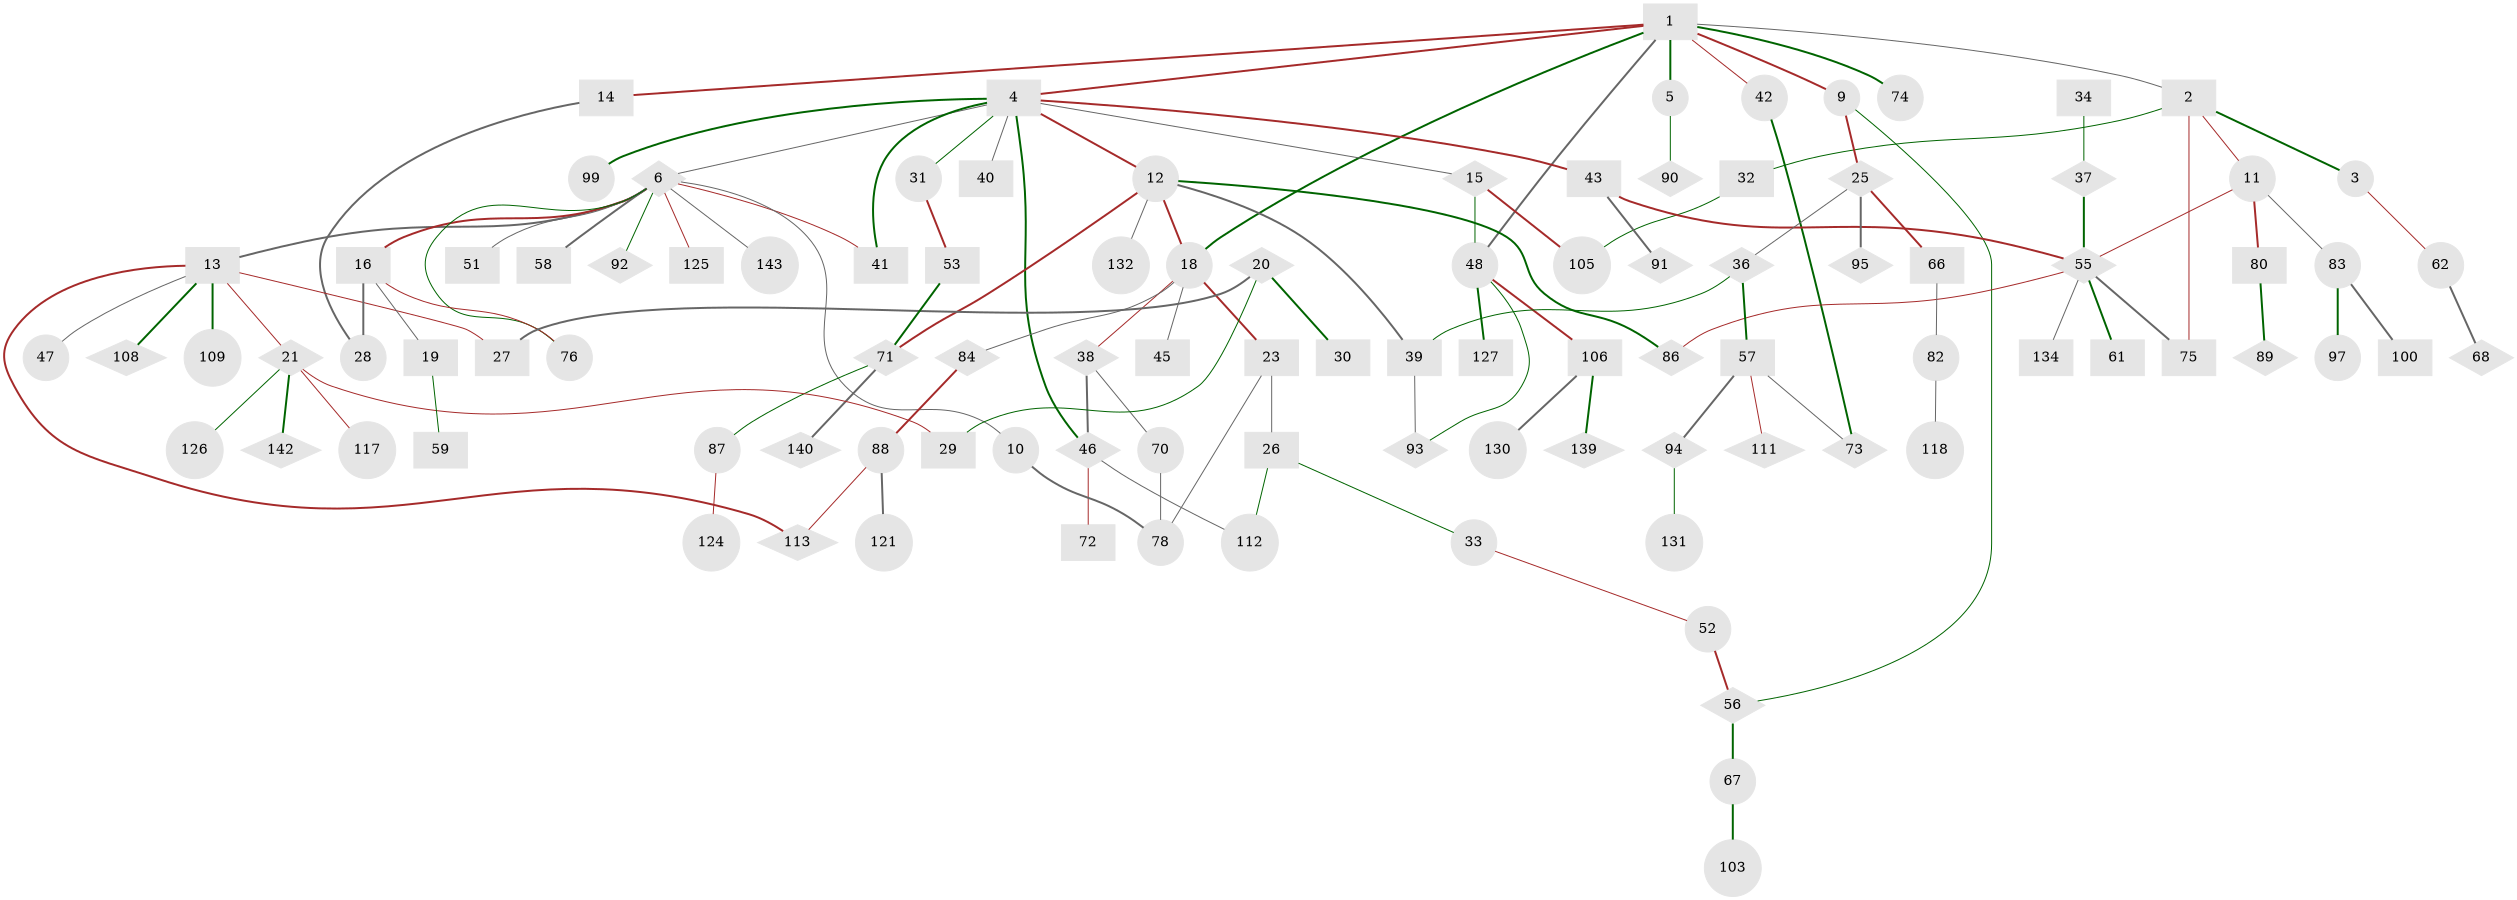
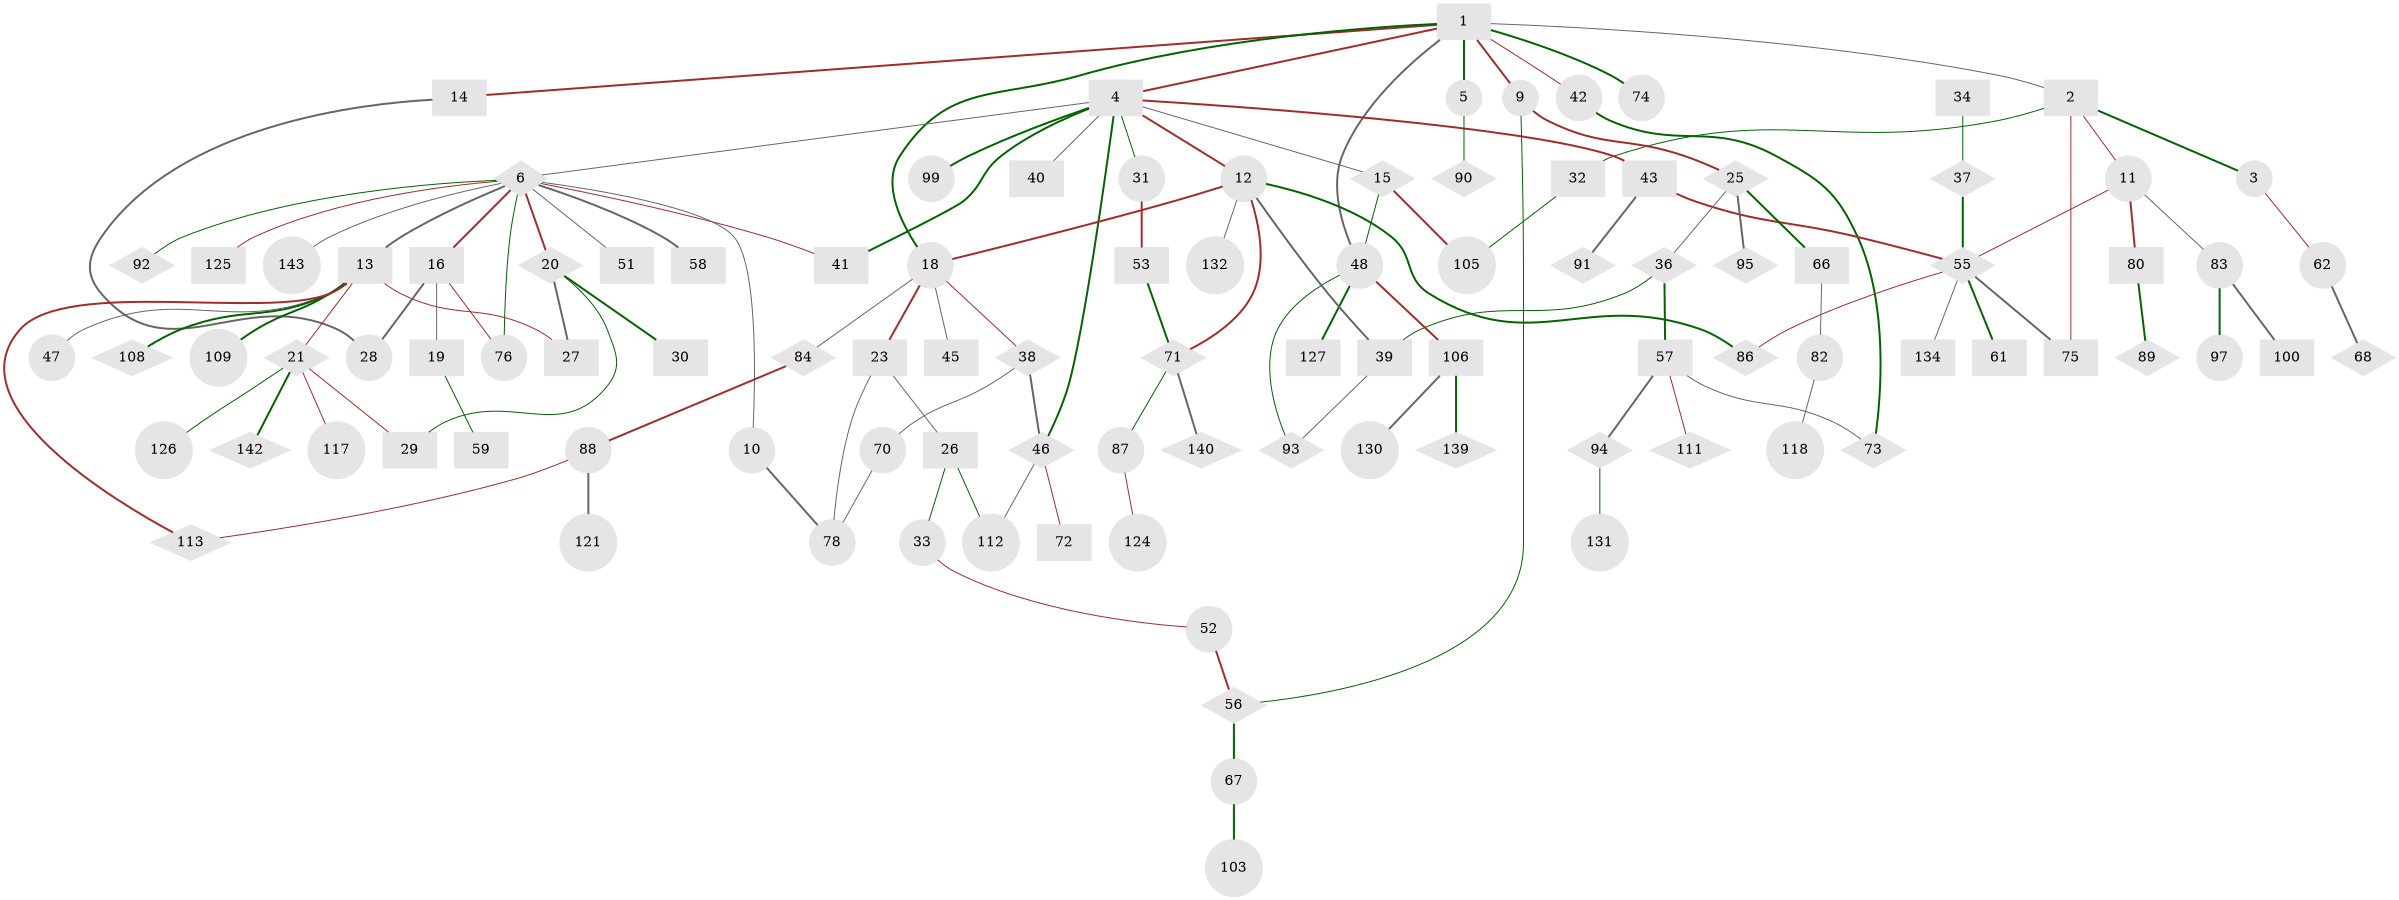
(1896, 219) -> (1772, 215)
none -> (536, 222)
